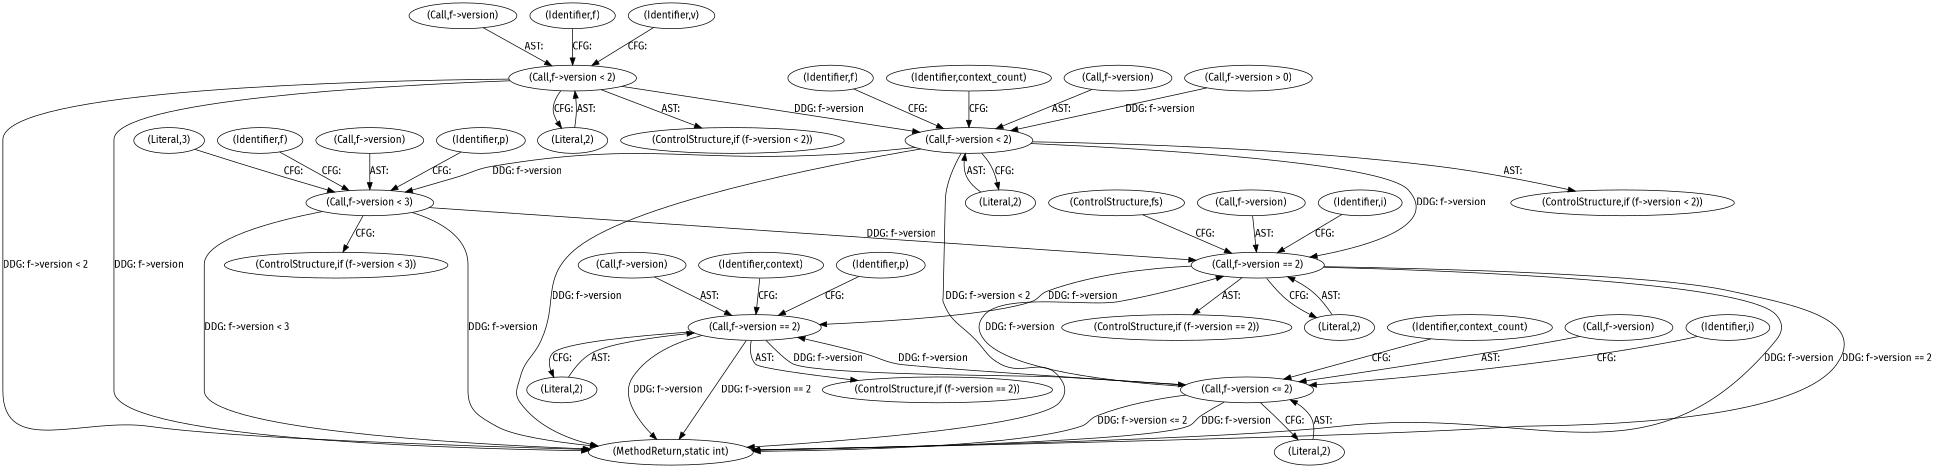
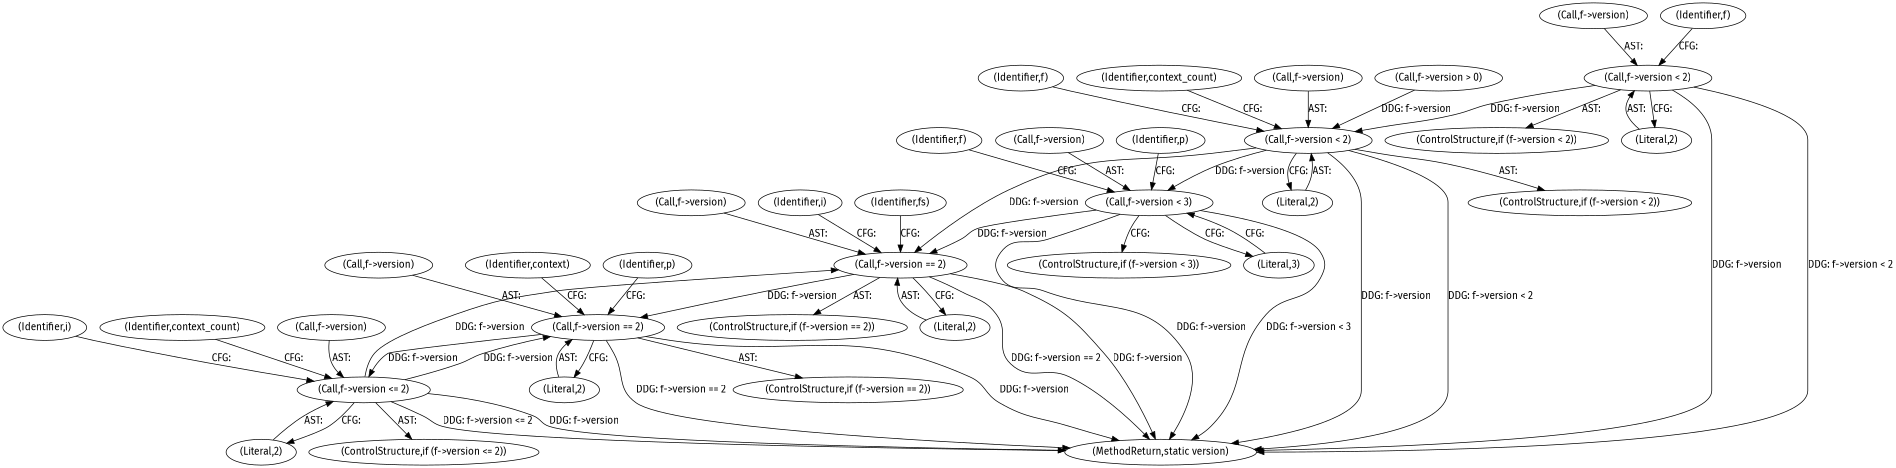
(672, 16) -> none
(1117, 203) -> (900, 203)
none -> (1204, 239)
none -> (424, 452)
(671, 452) -> (1161, 452)
